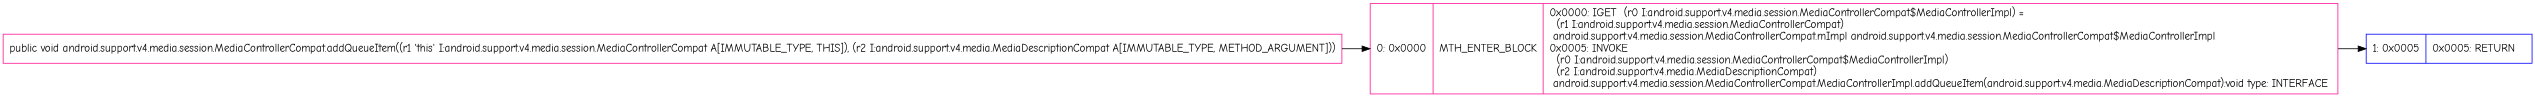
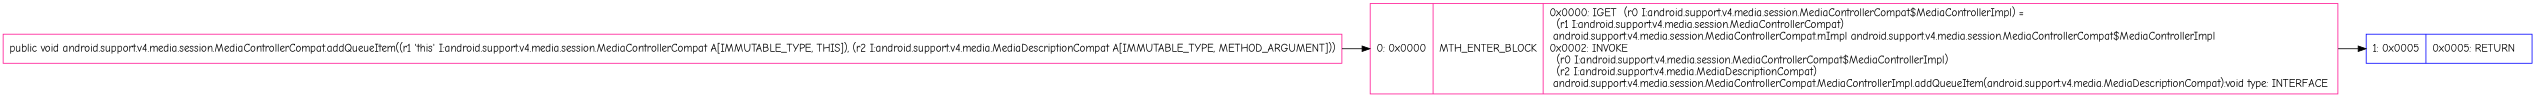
(1592, 48) -> (1592, 48)
